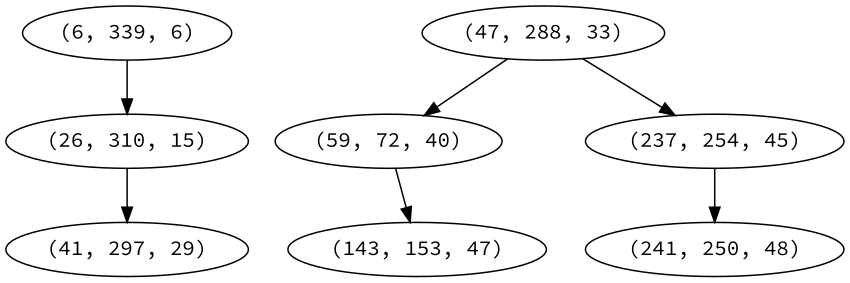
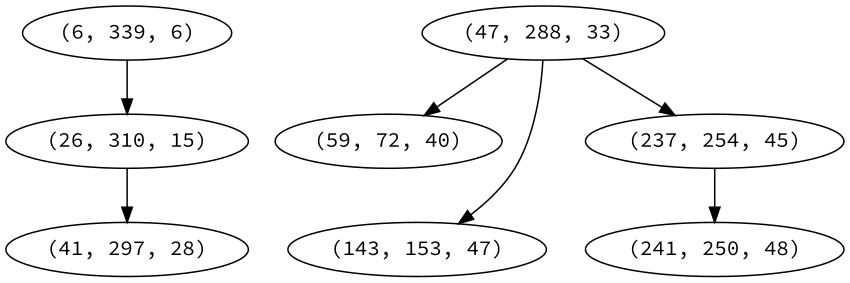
(401, 188) -> (525, 147)
(127, 249) -> (127, 249)
